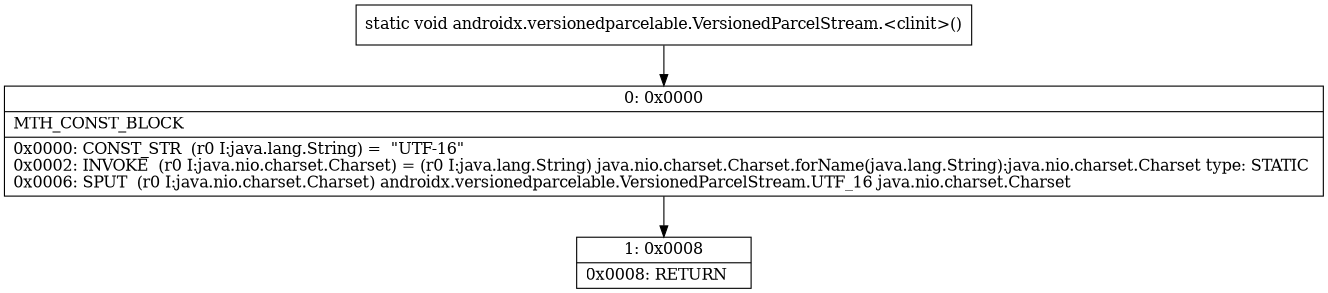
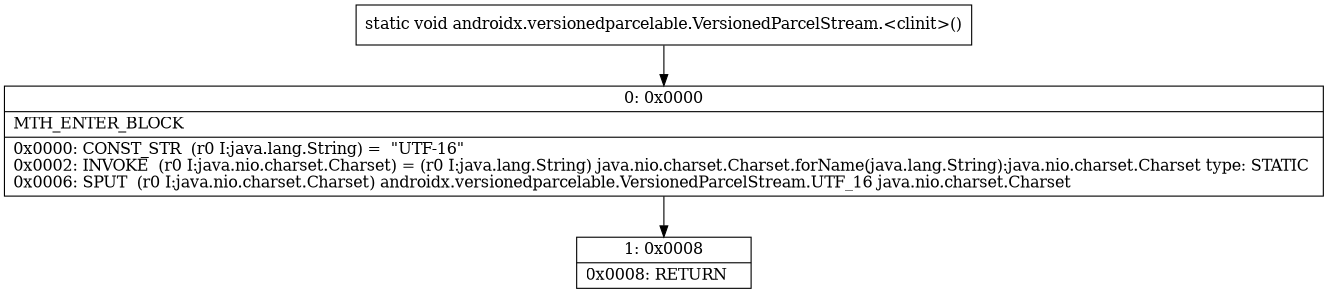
(99, 124) -> (99, 124)
